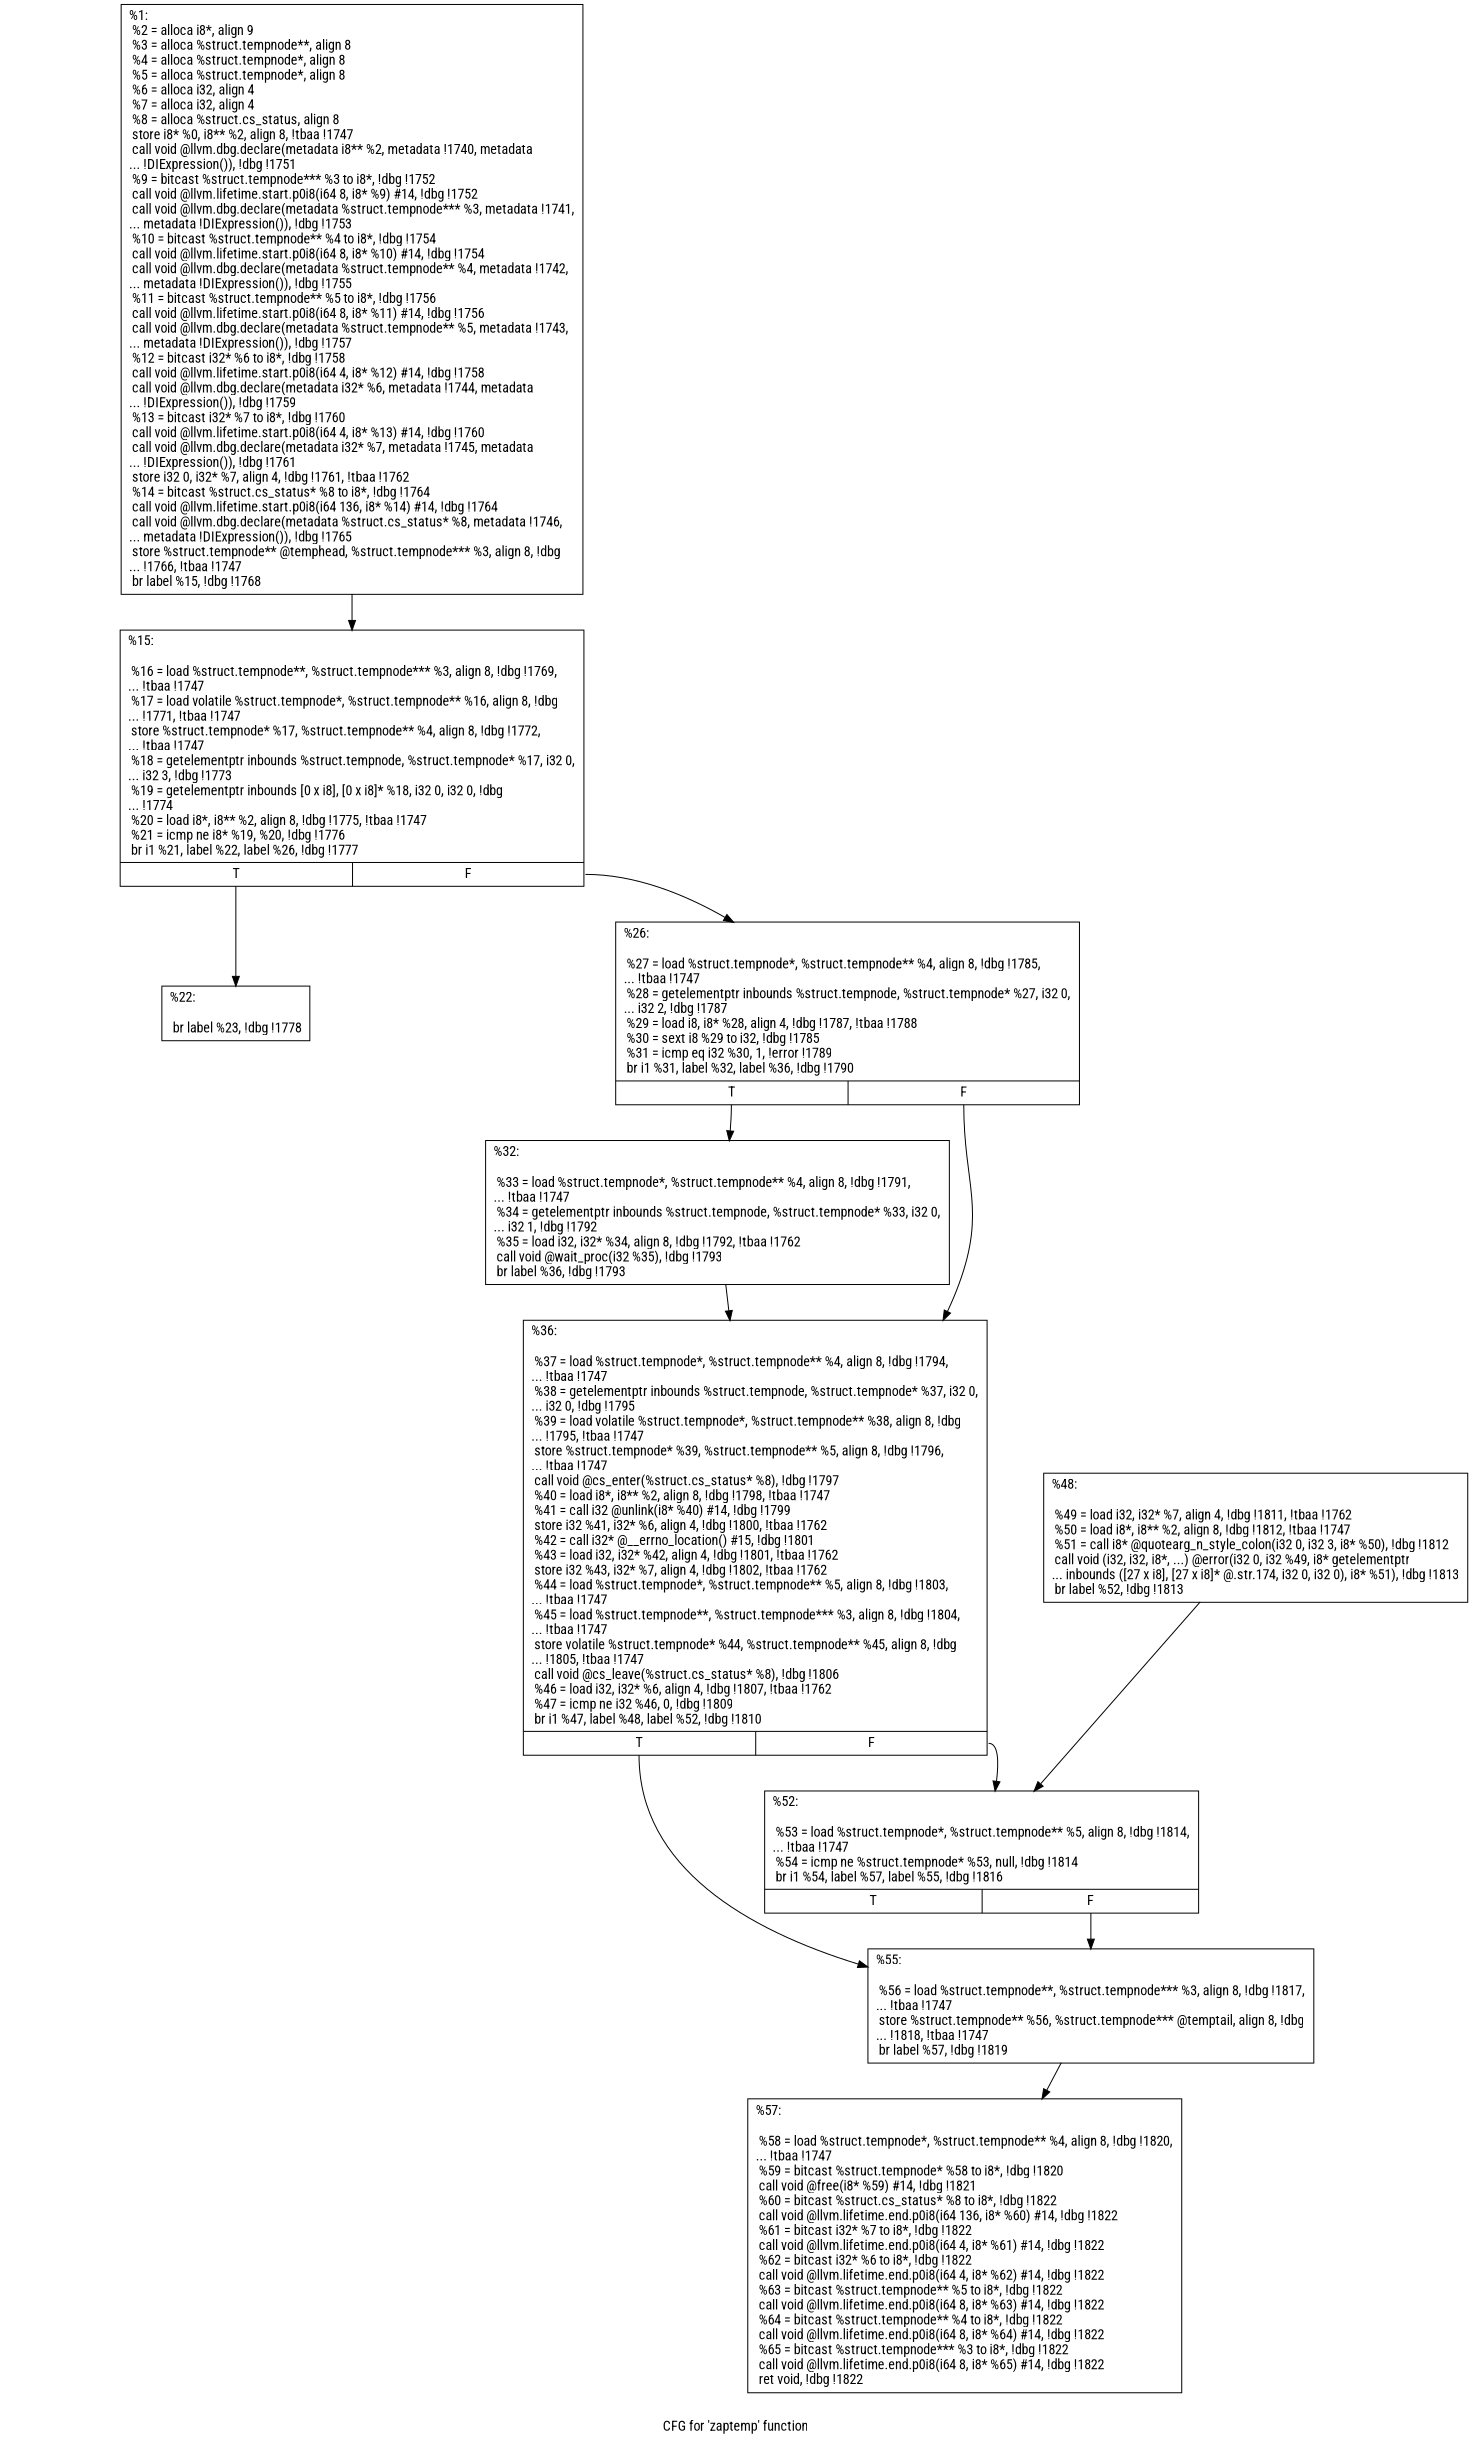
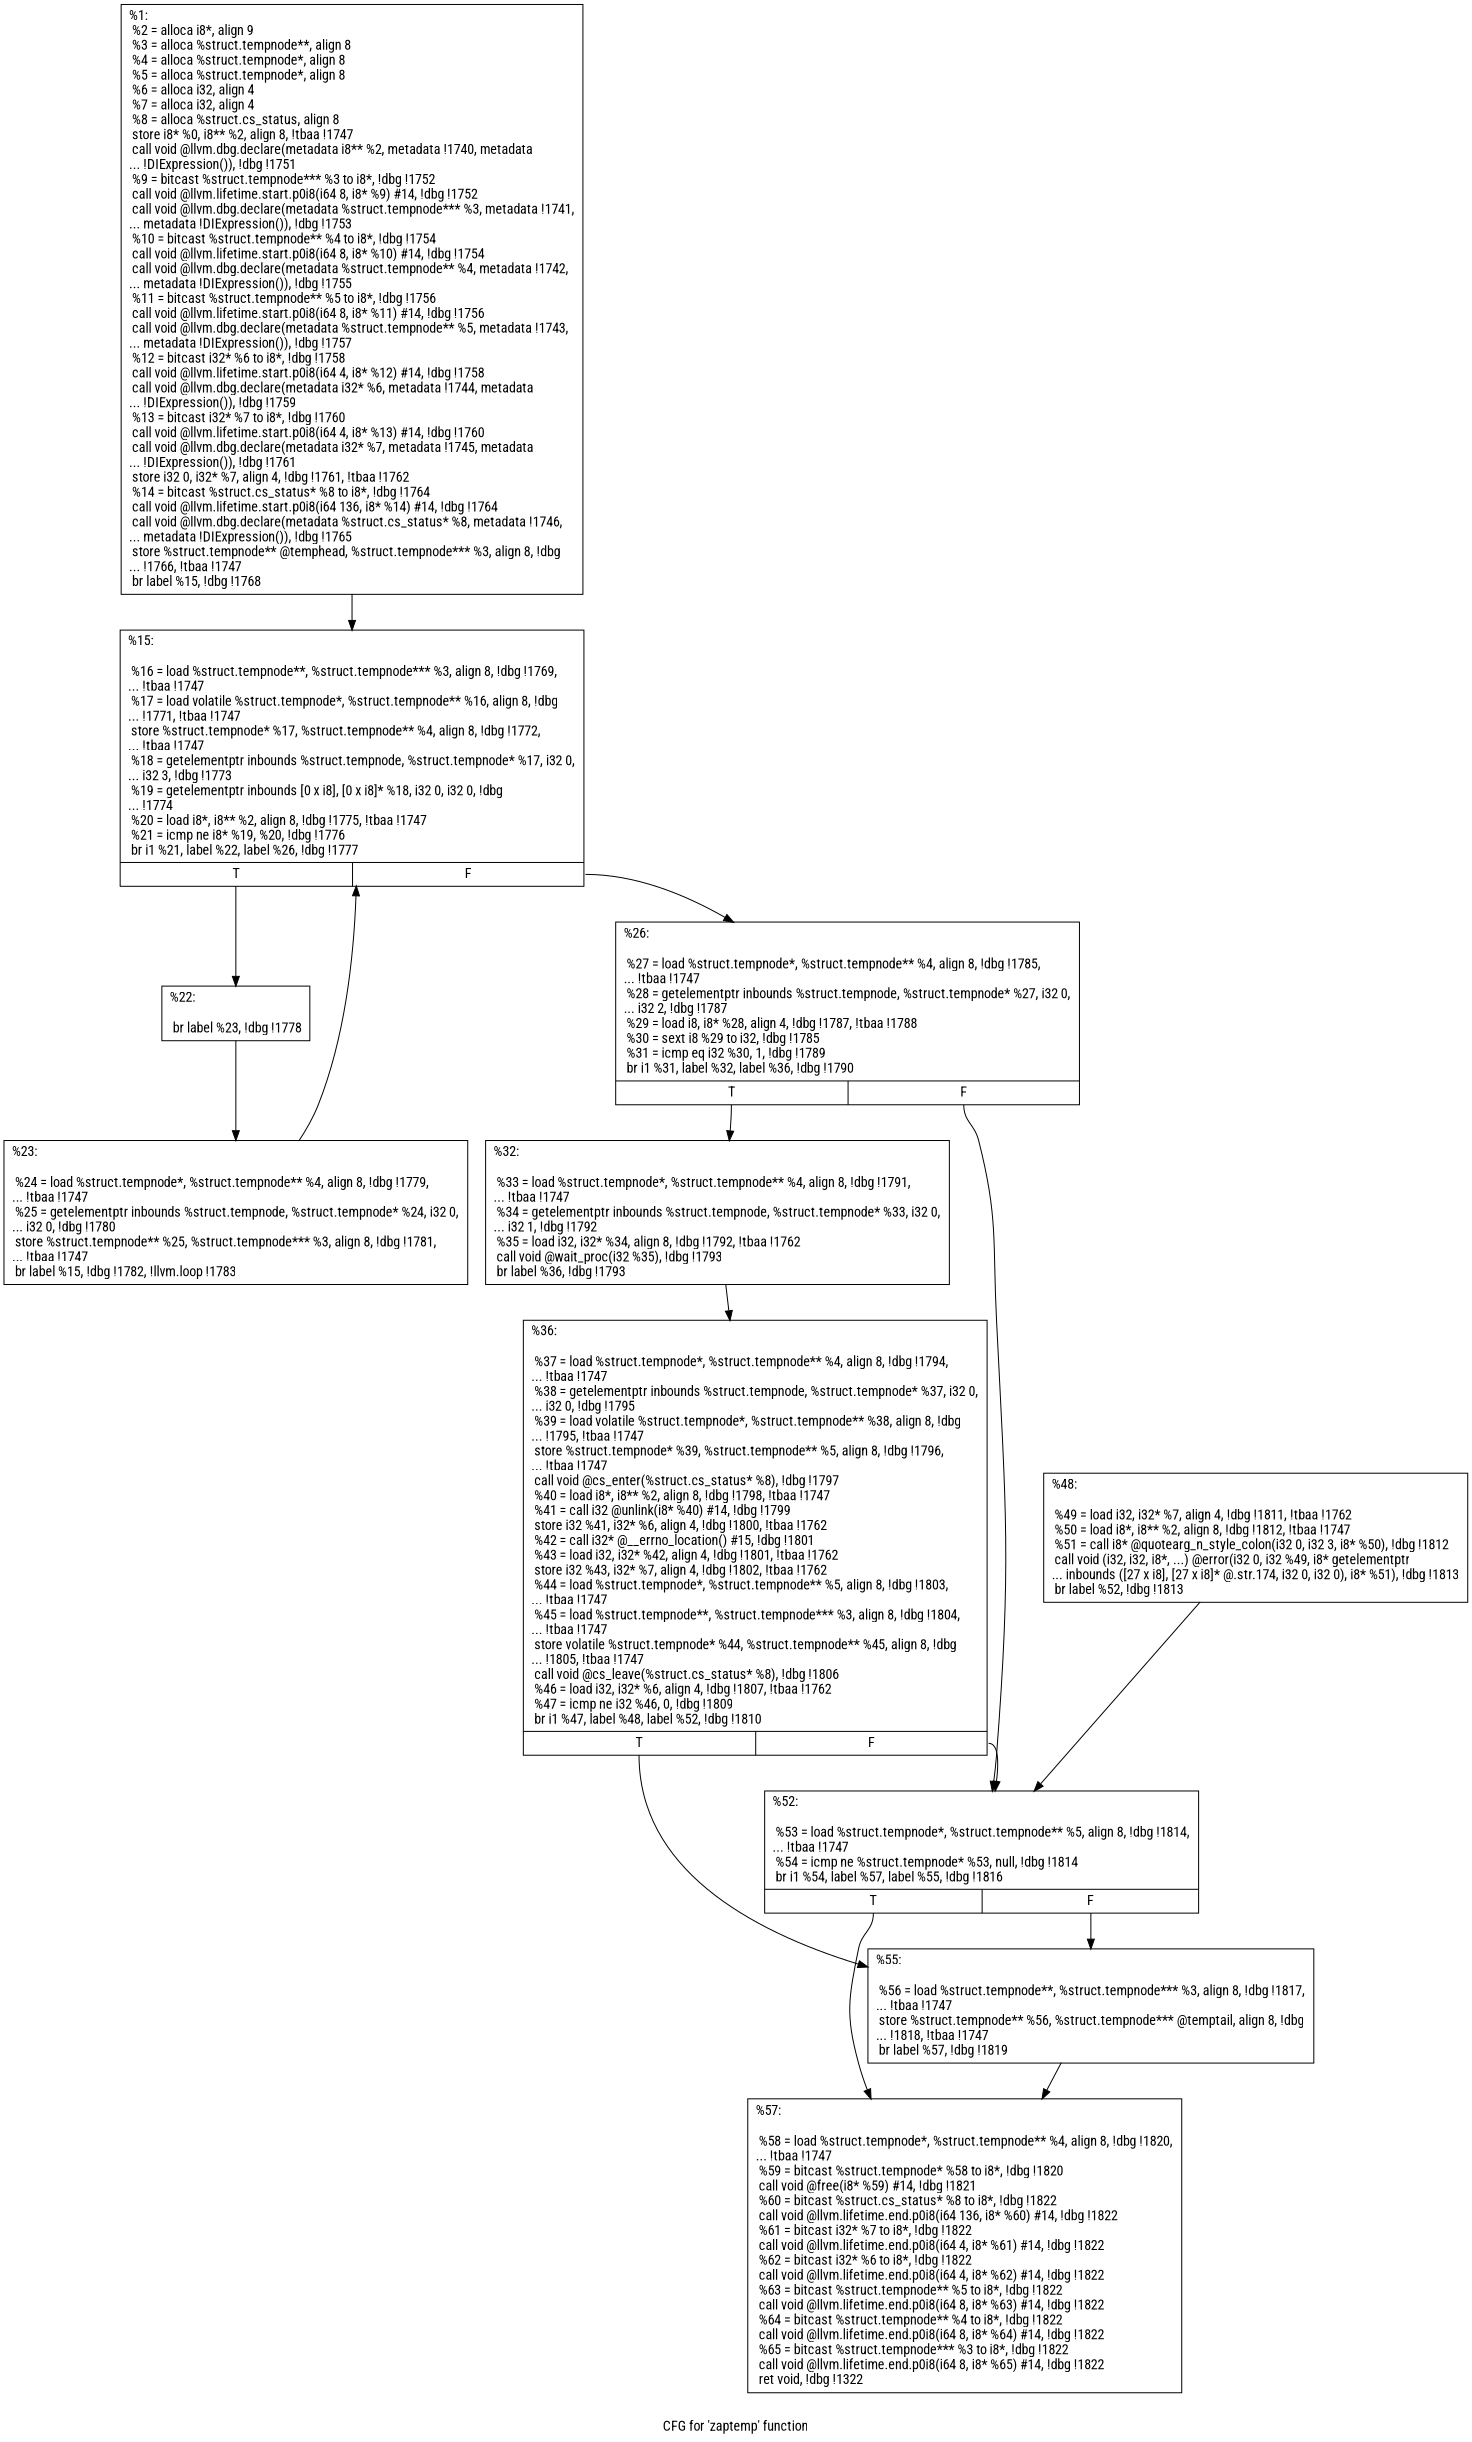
(728, 1054) -> (725, 1054)
(972, 1210) -> (1003, 1441)
none -> (236, 1213)
none -> (850, 2001)
(810, 2380) -> (810, 2380)
